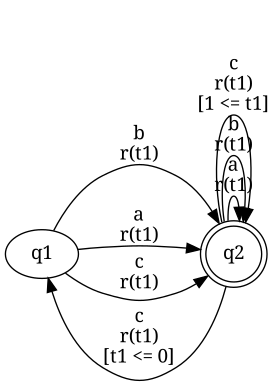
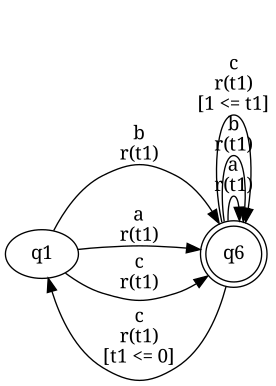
(234, 254) -> (234, 254)
